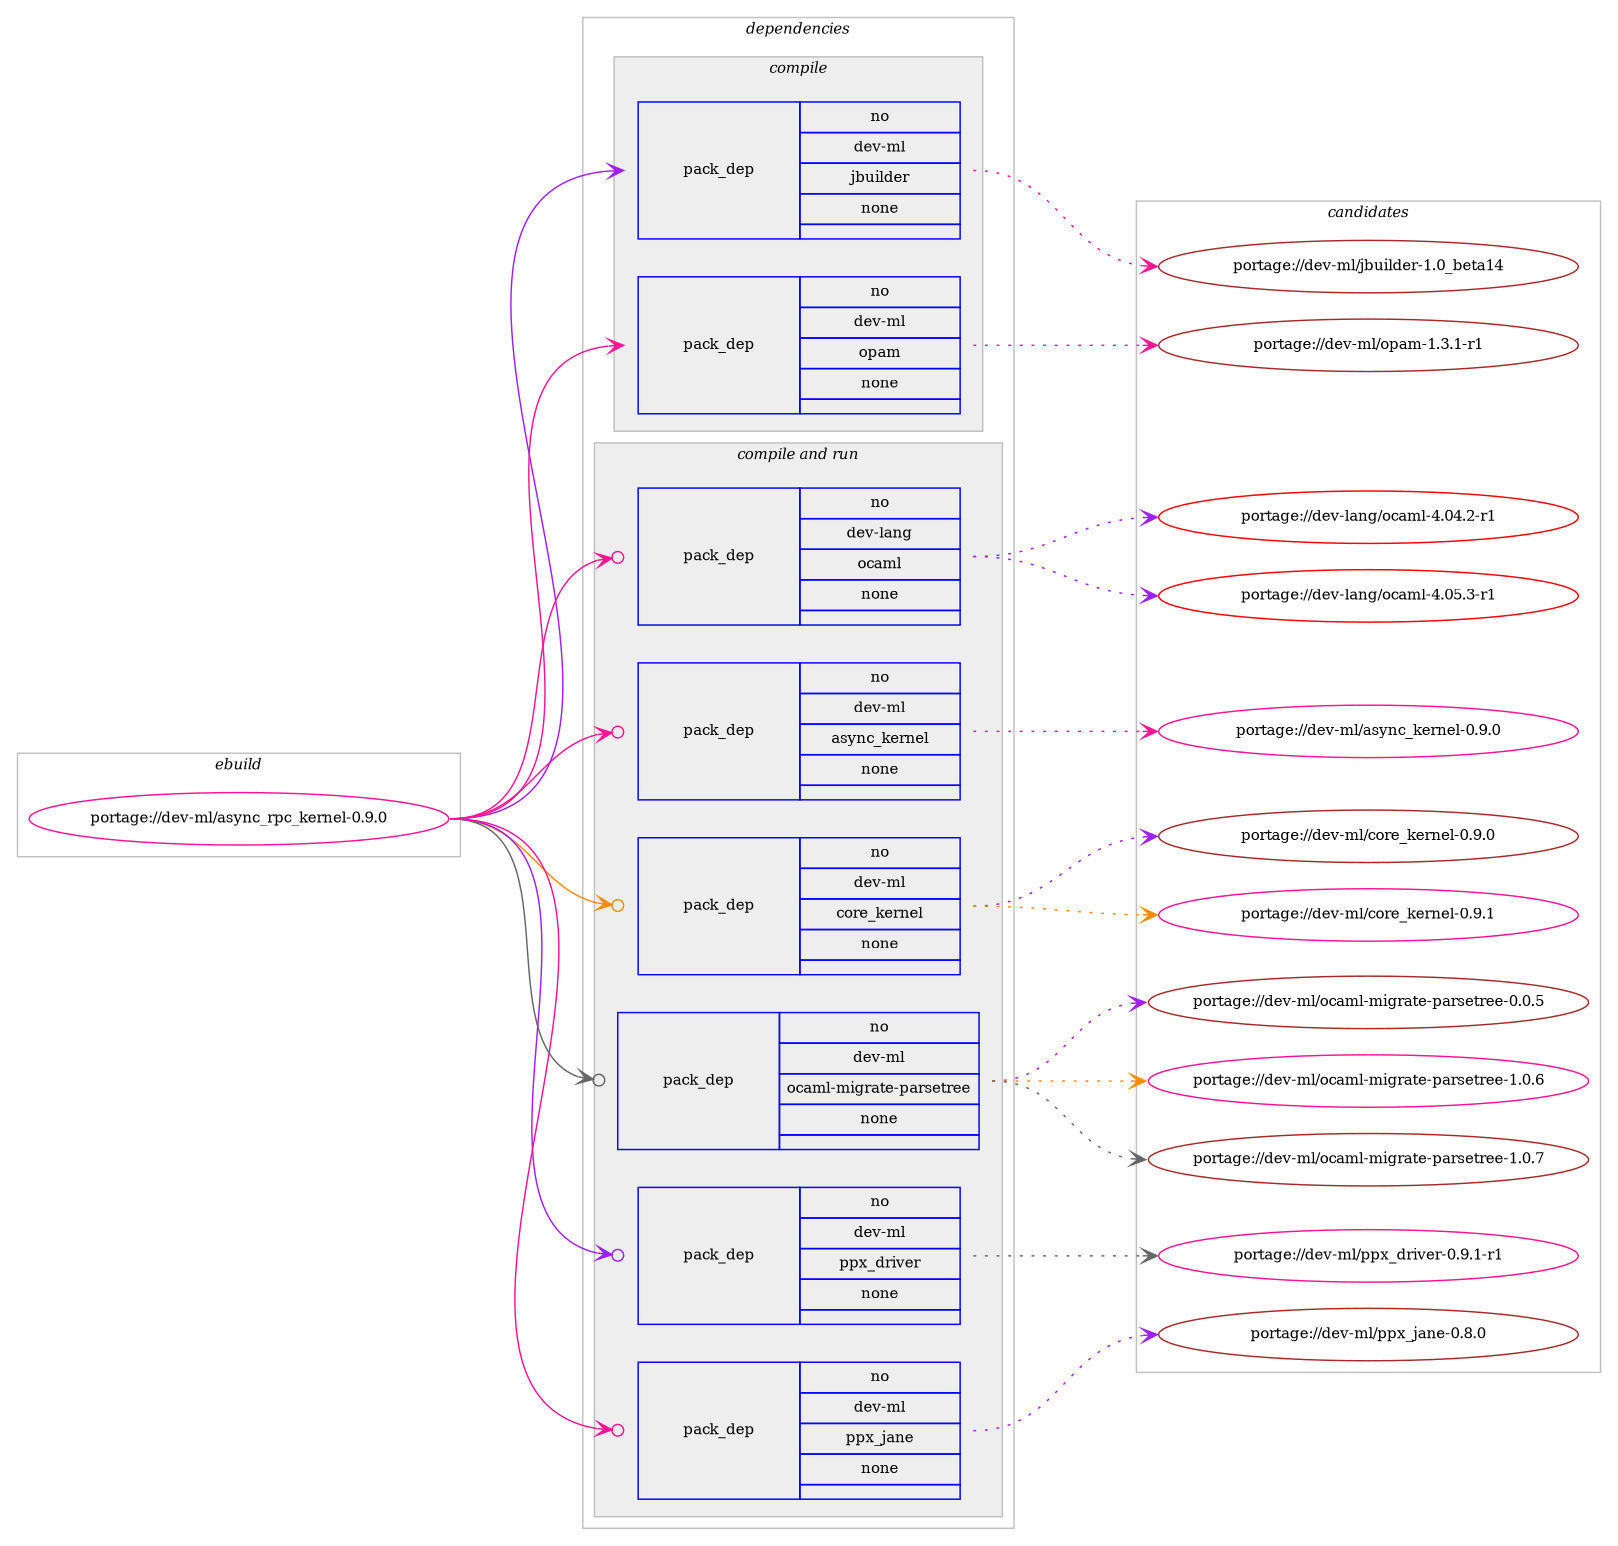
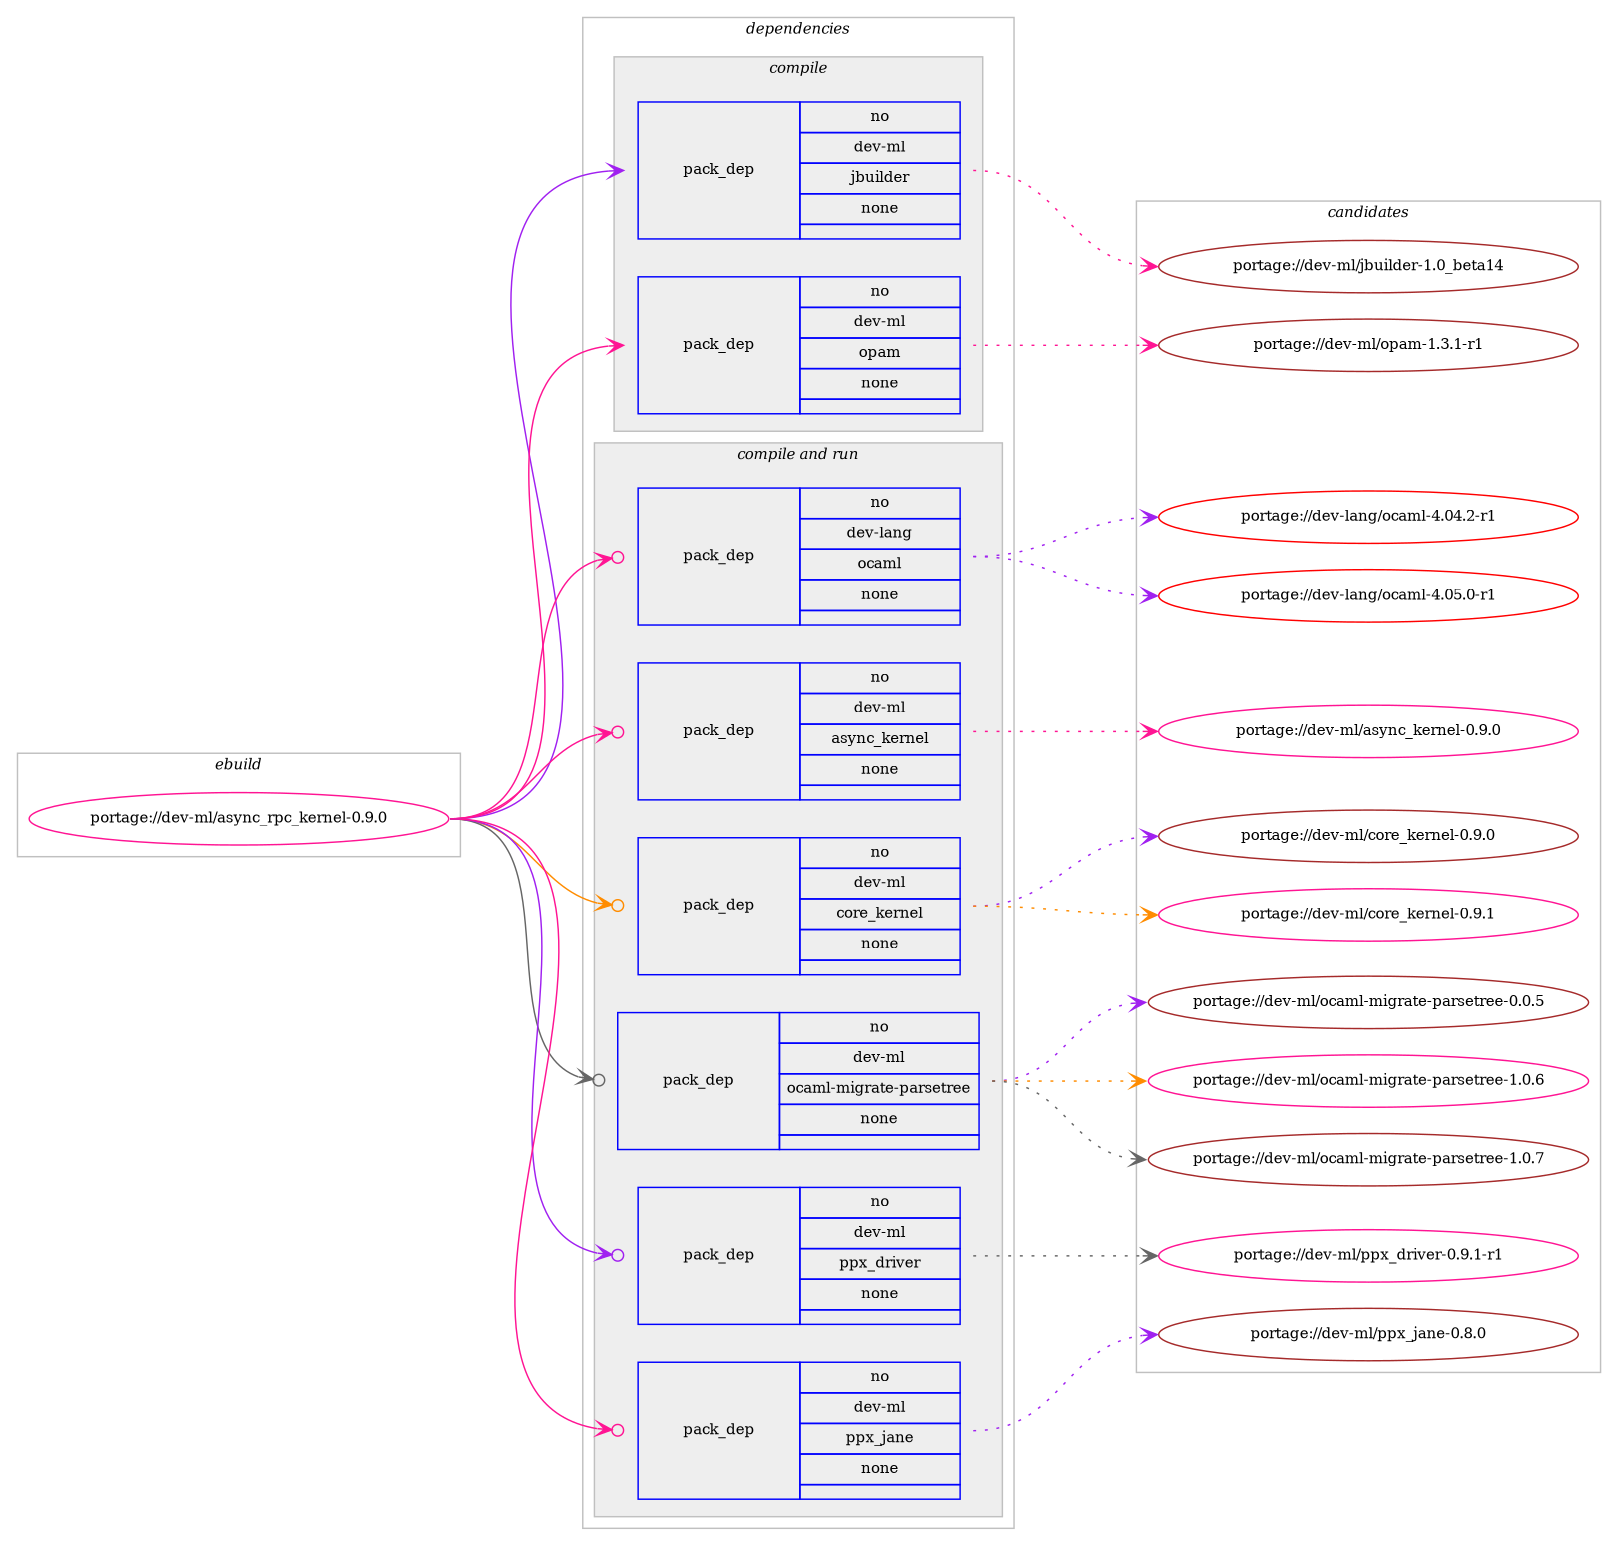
(1368, 596) -> (1368, 596)
